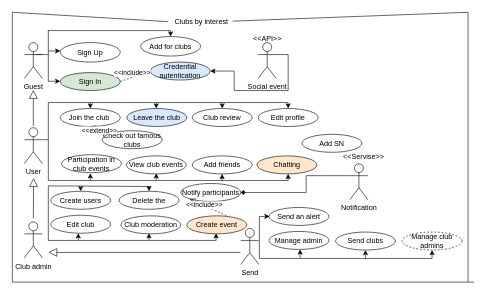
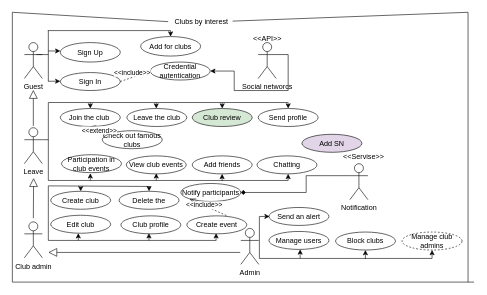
(180, 71) -> (180, 71)
(90, 82) -> (90, 82)
(268, 87) -> (268, 87)
(157, 118) -> (157, 118)
(222, 118) -> (222, 118)
(288, 118) -> (288, 118)
(332, 143) -> (332, 143)
(287, 165) -> (287, 165)
(34, 173) -> (34, 173)
(81, 201) -> (81, 201)
(151, 225) -> (151, 225)
(217, 225) -> (217, 225)
(299, 241) -> (299, 241)
(366, 242) -> (366, 242)
(250, 273) -> (250, 273)
